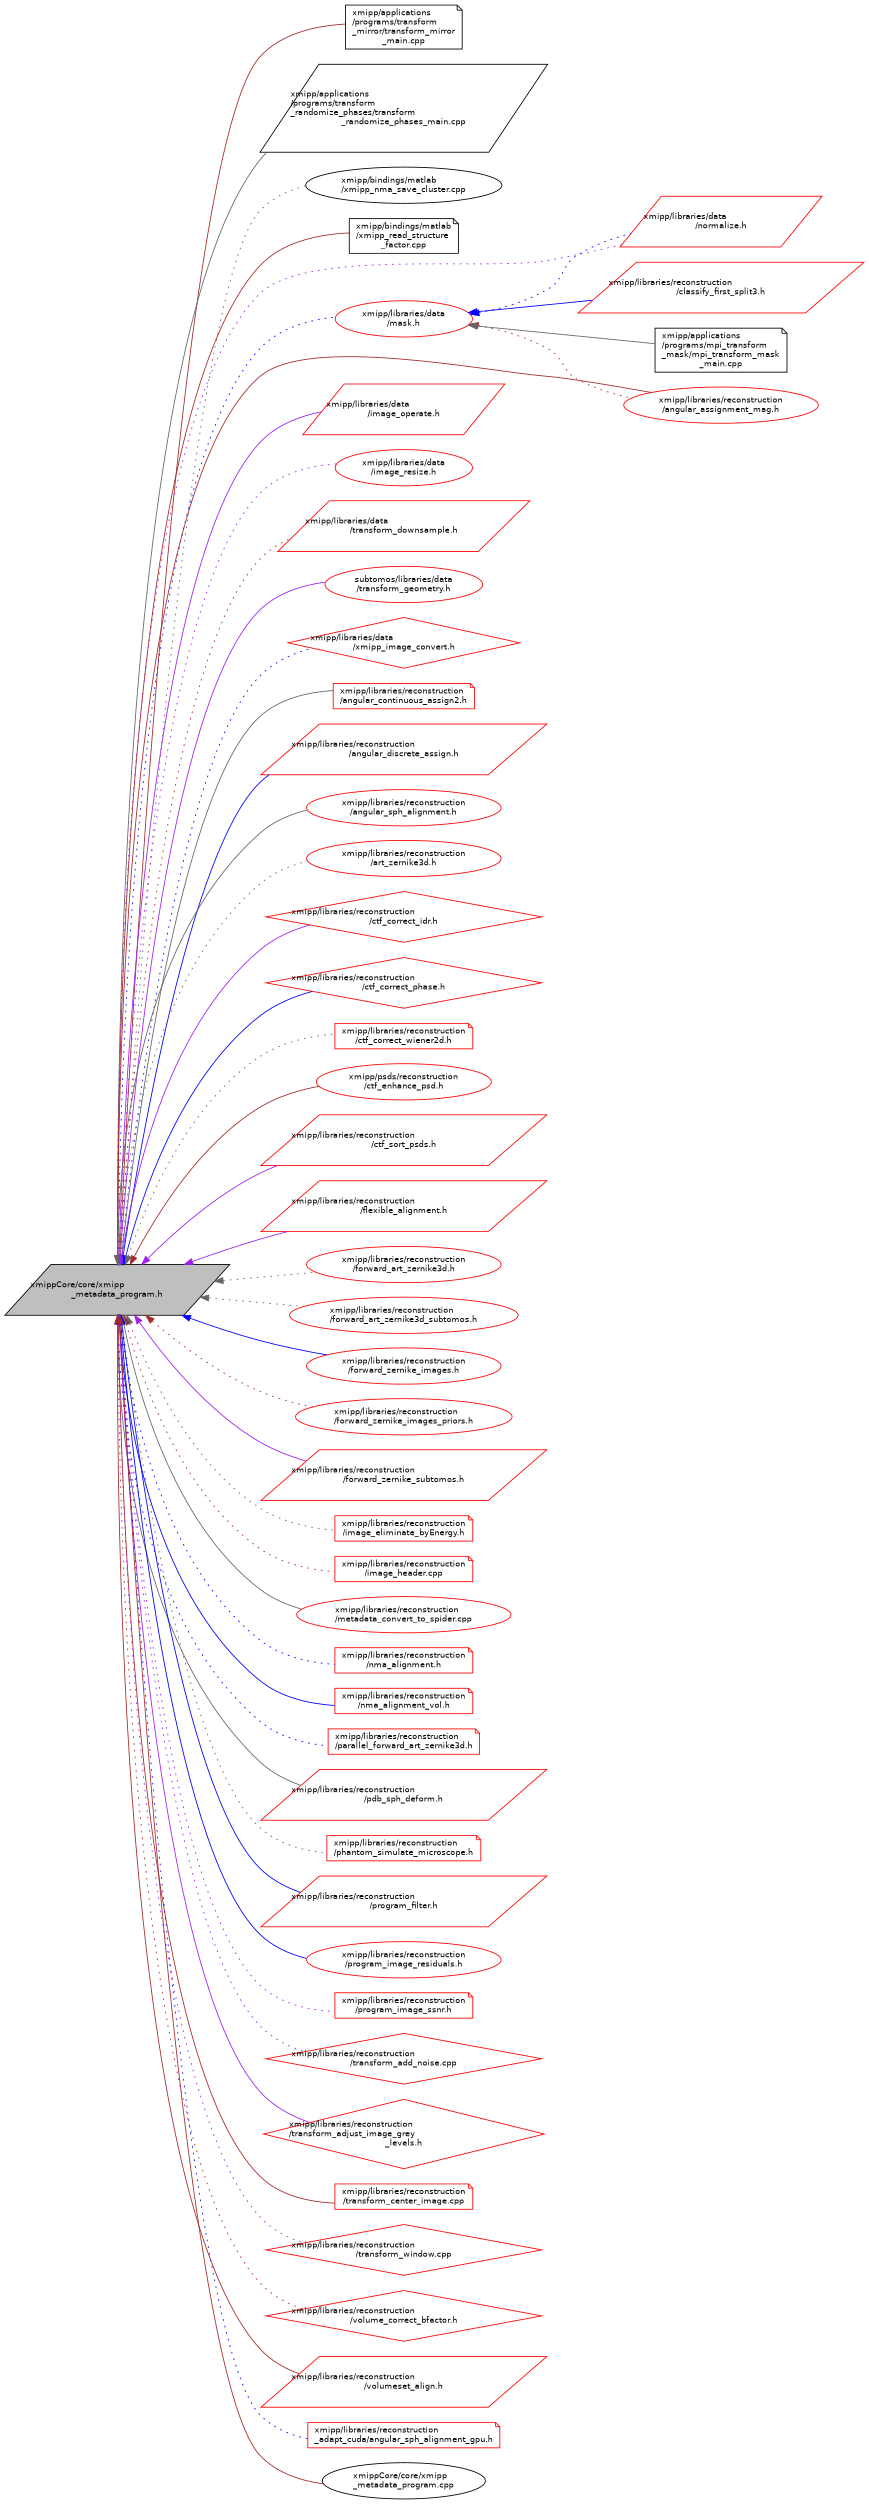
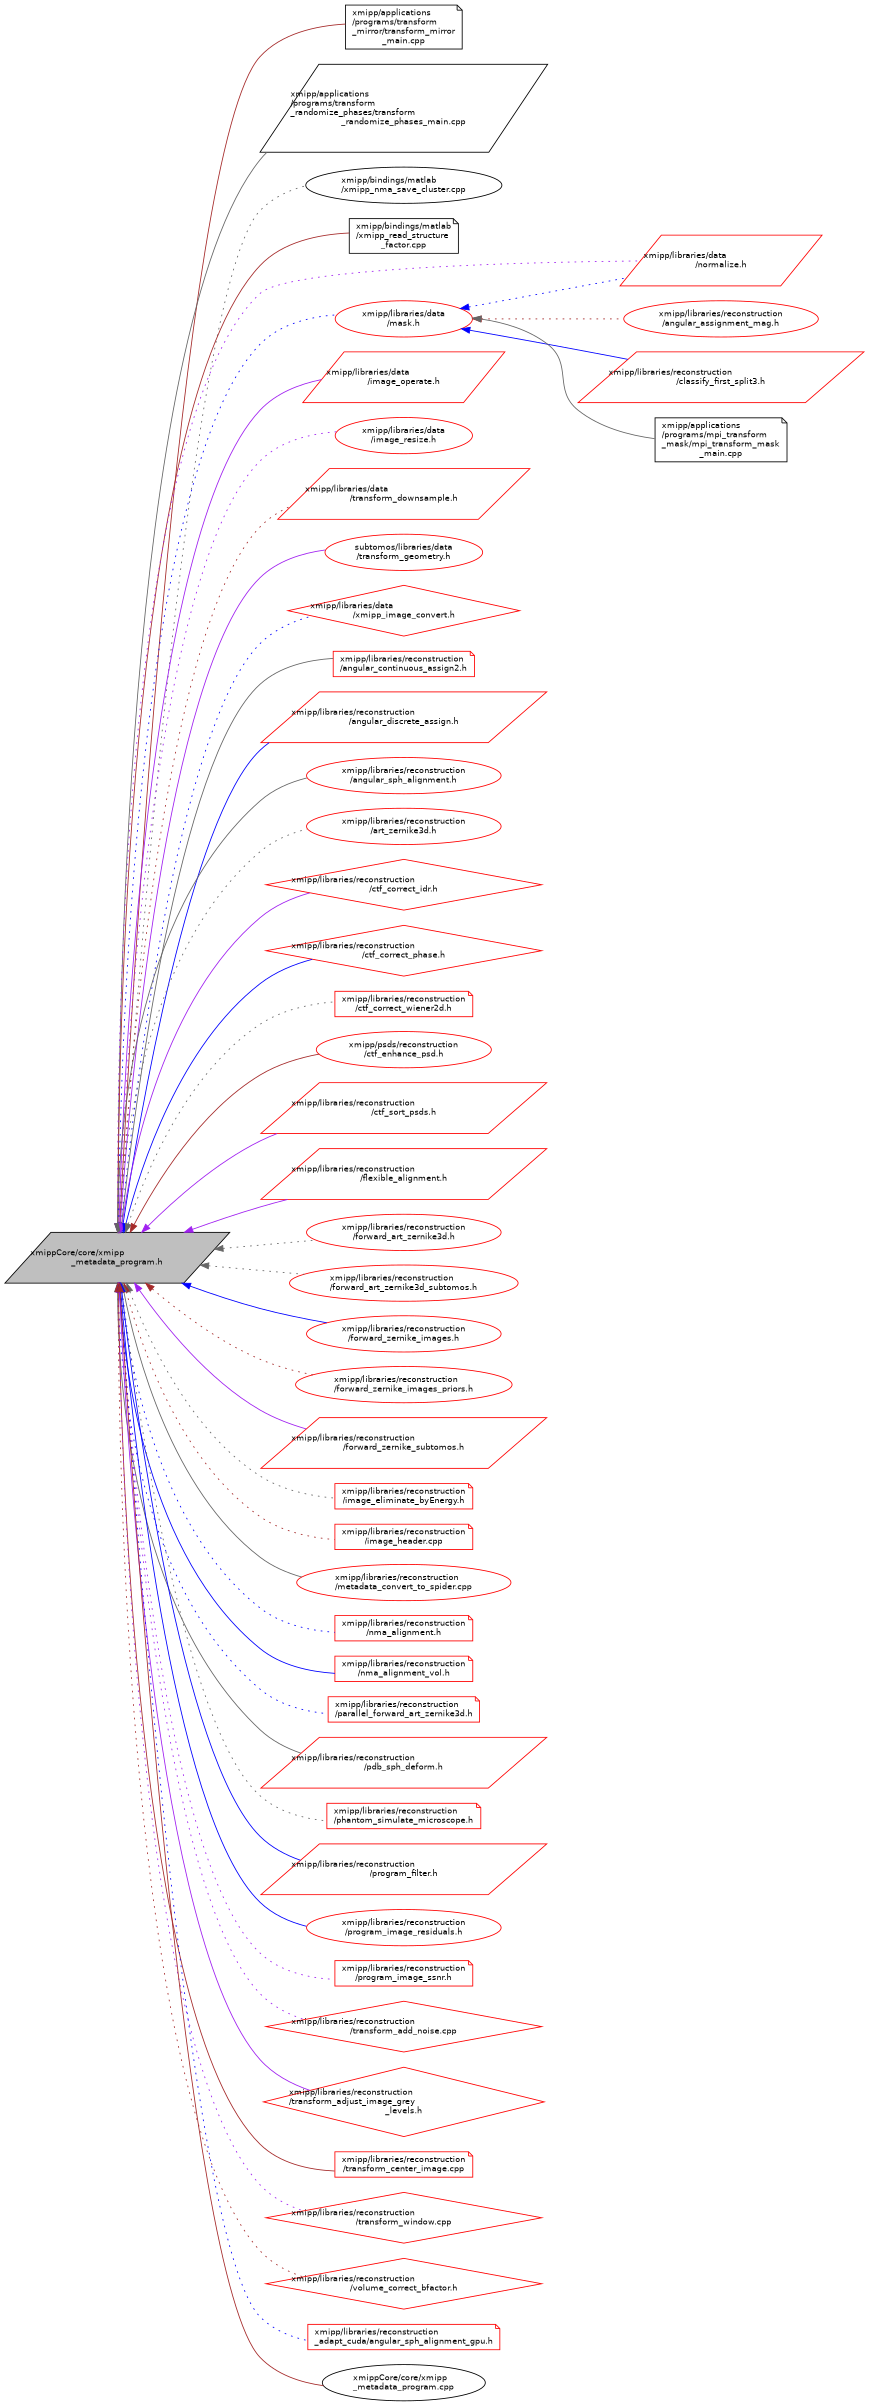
(227, 424) -> none
(404, 2382) -> none
